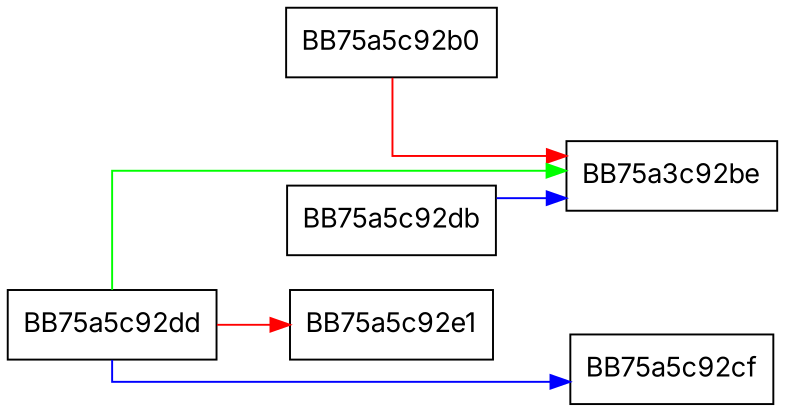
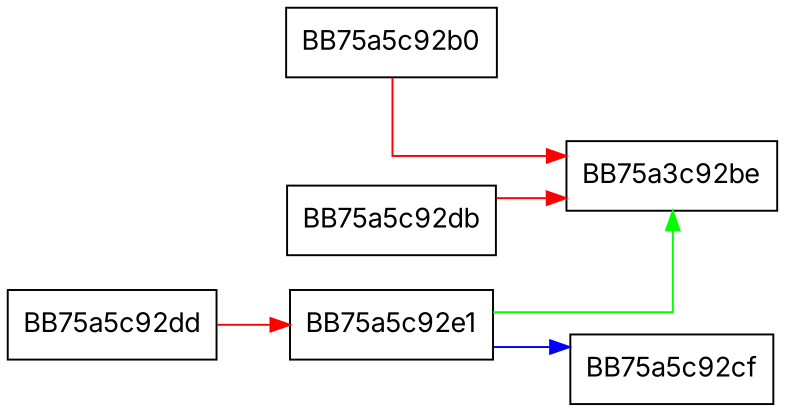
(270, 171) -> (624, 312)
(522, 198) -> (522, 198)
(320, 382) -> (522, 347)
